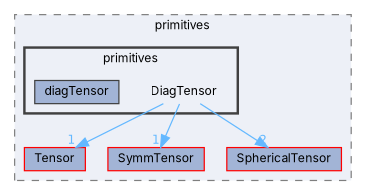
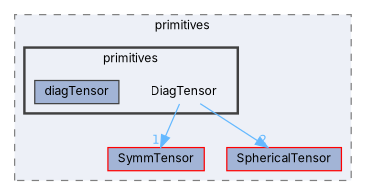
(55, 159) -> none
